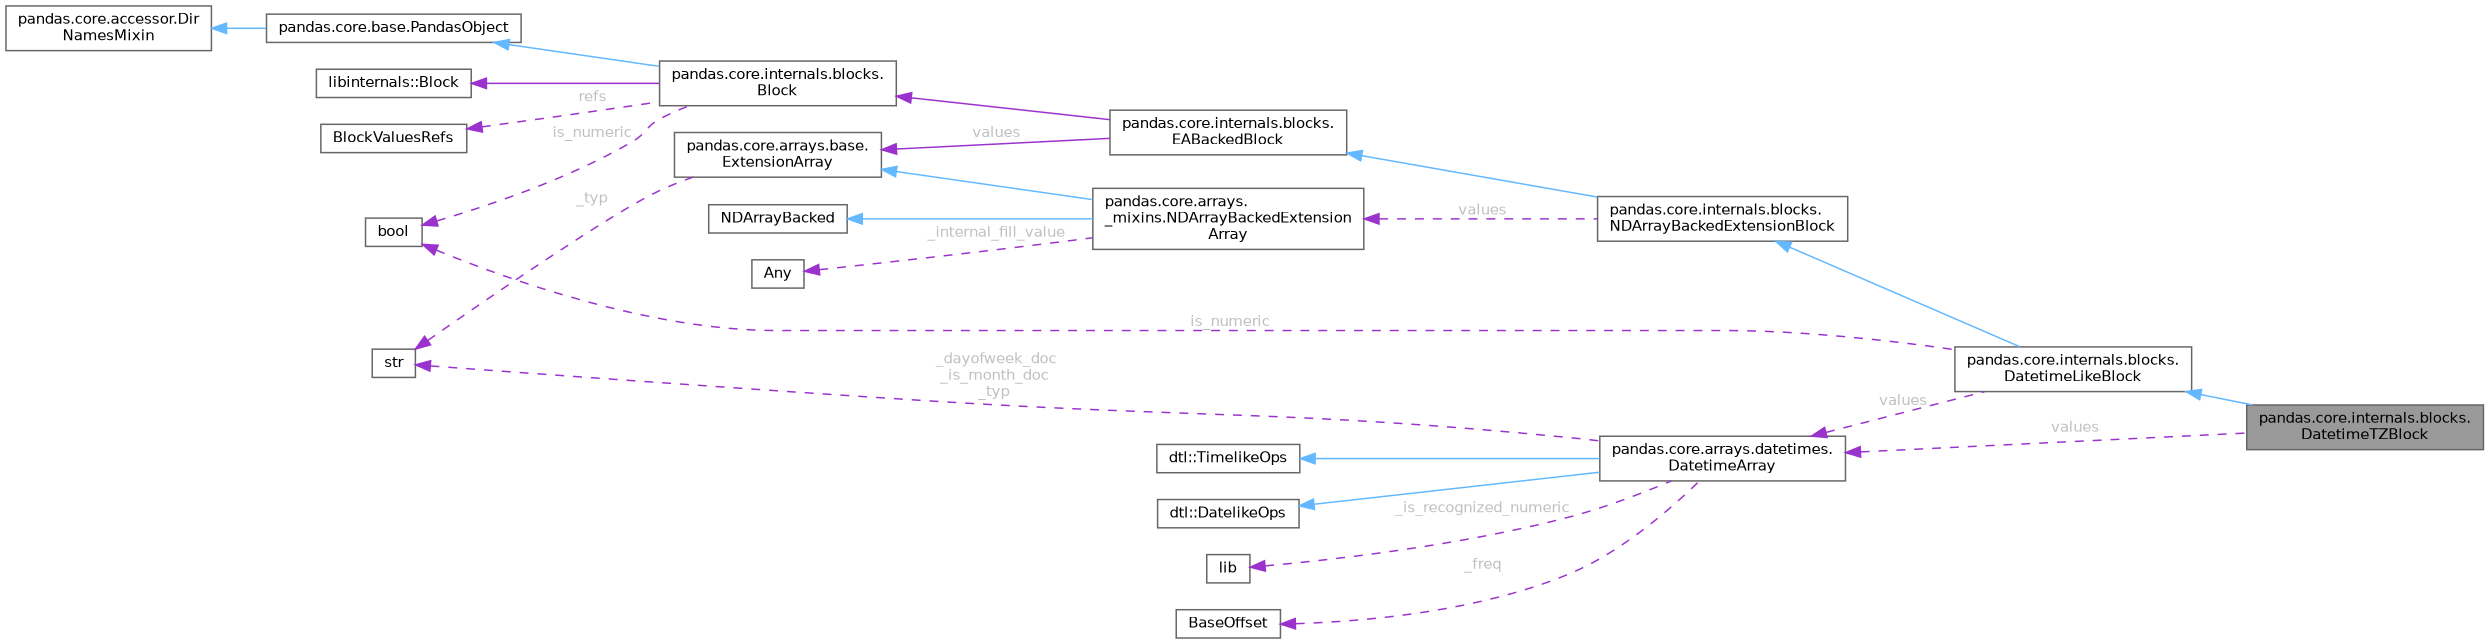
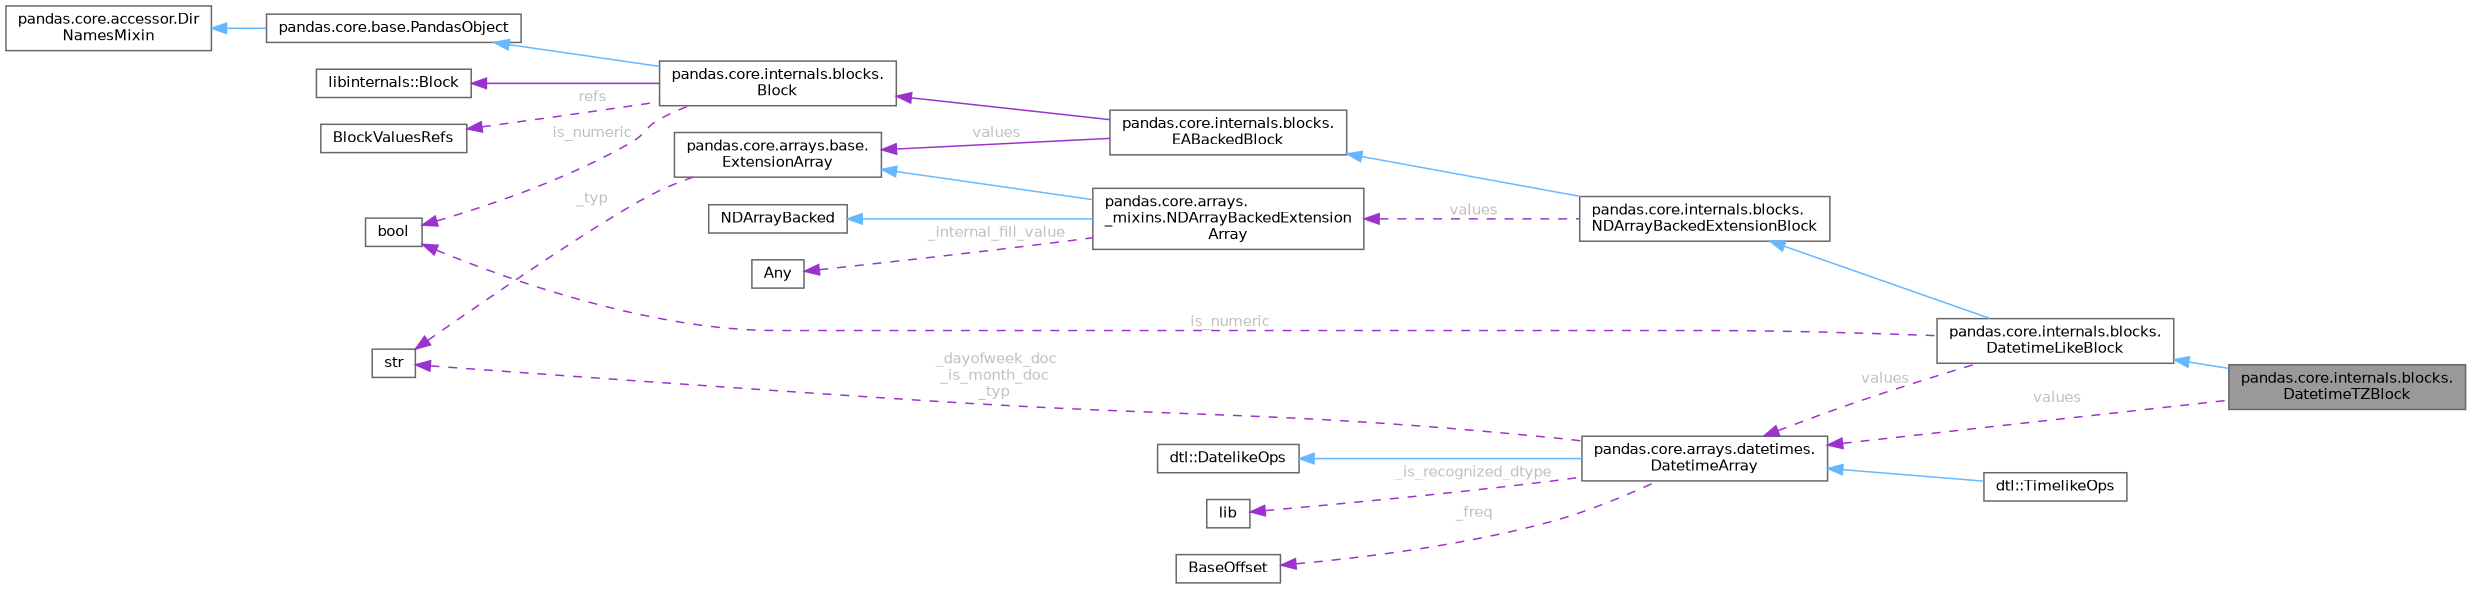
(1458, 459) -> (1913, 475)
(1481, 508) -> (1472, 473)
